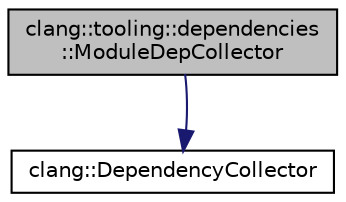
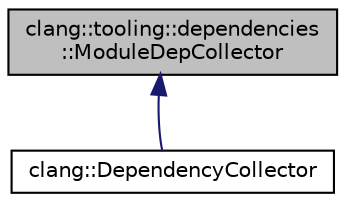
(187, 102) -> (159, 123)
